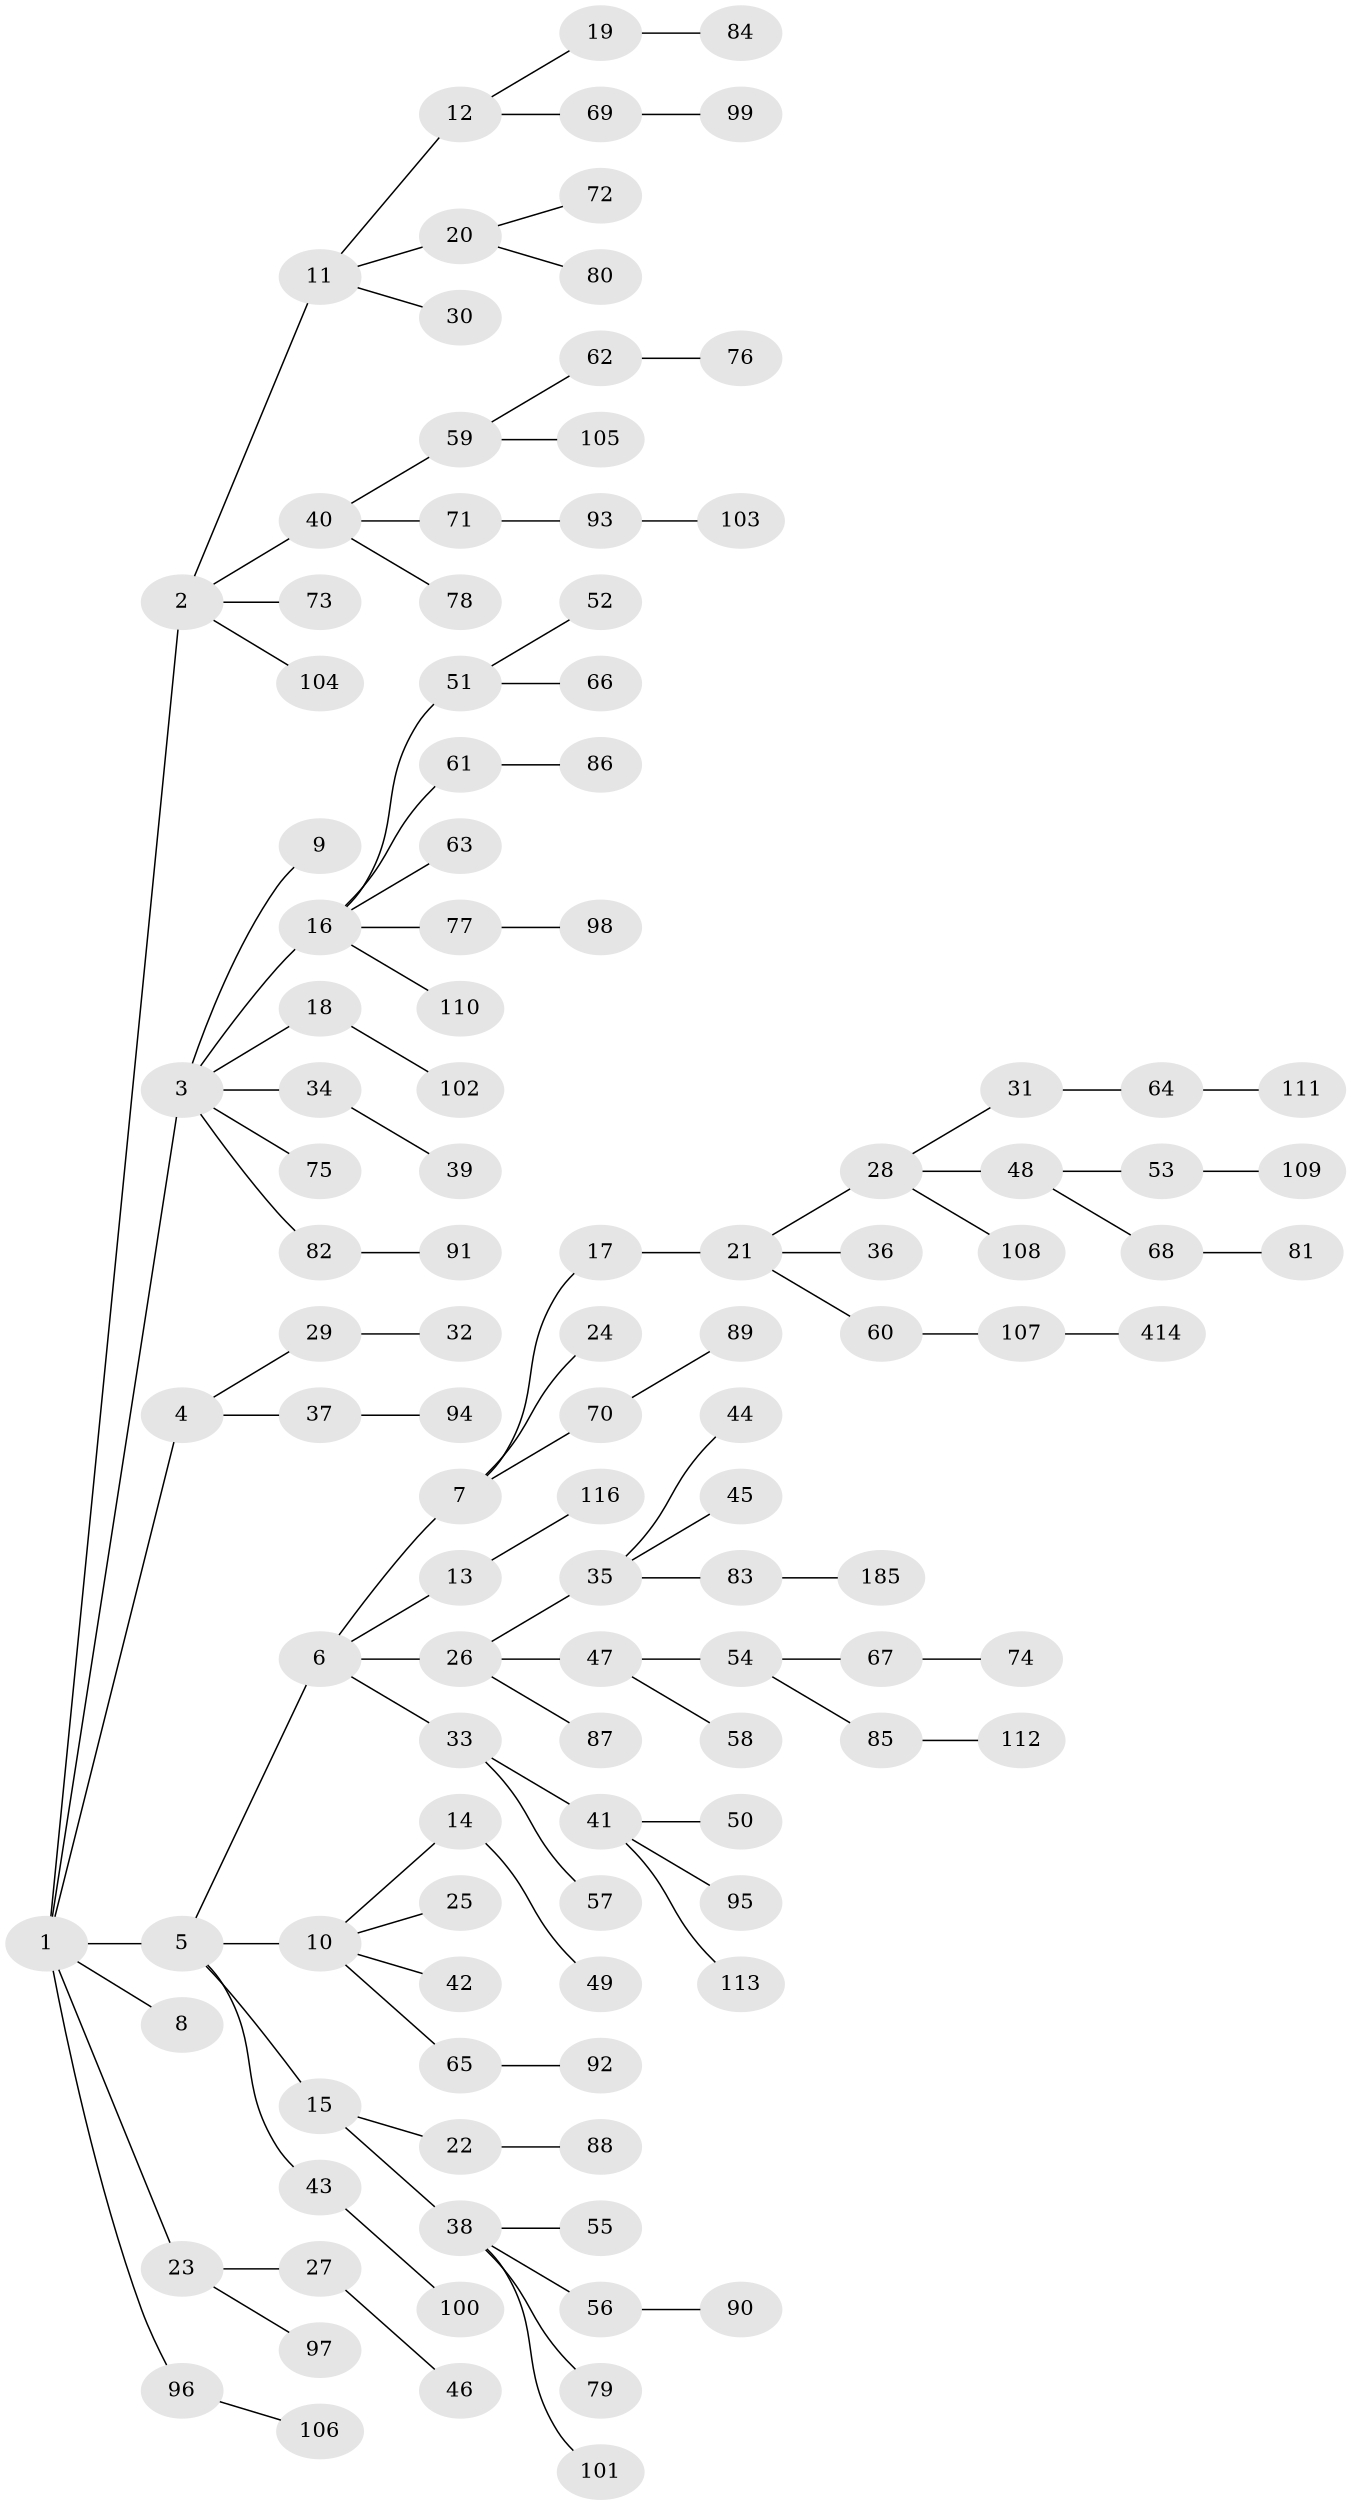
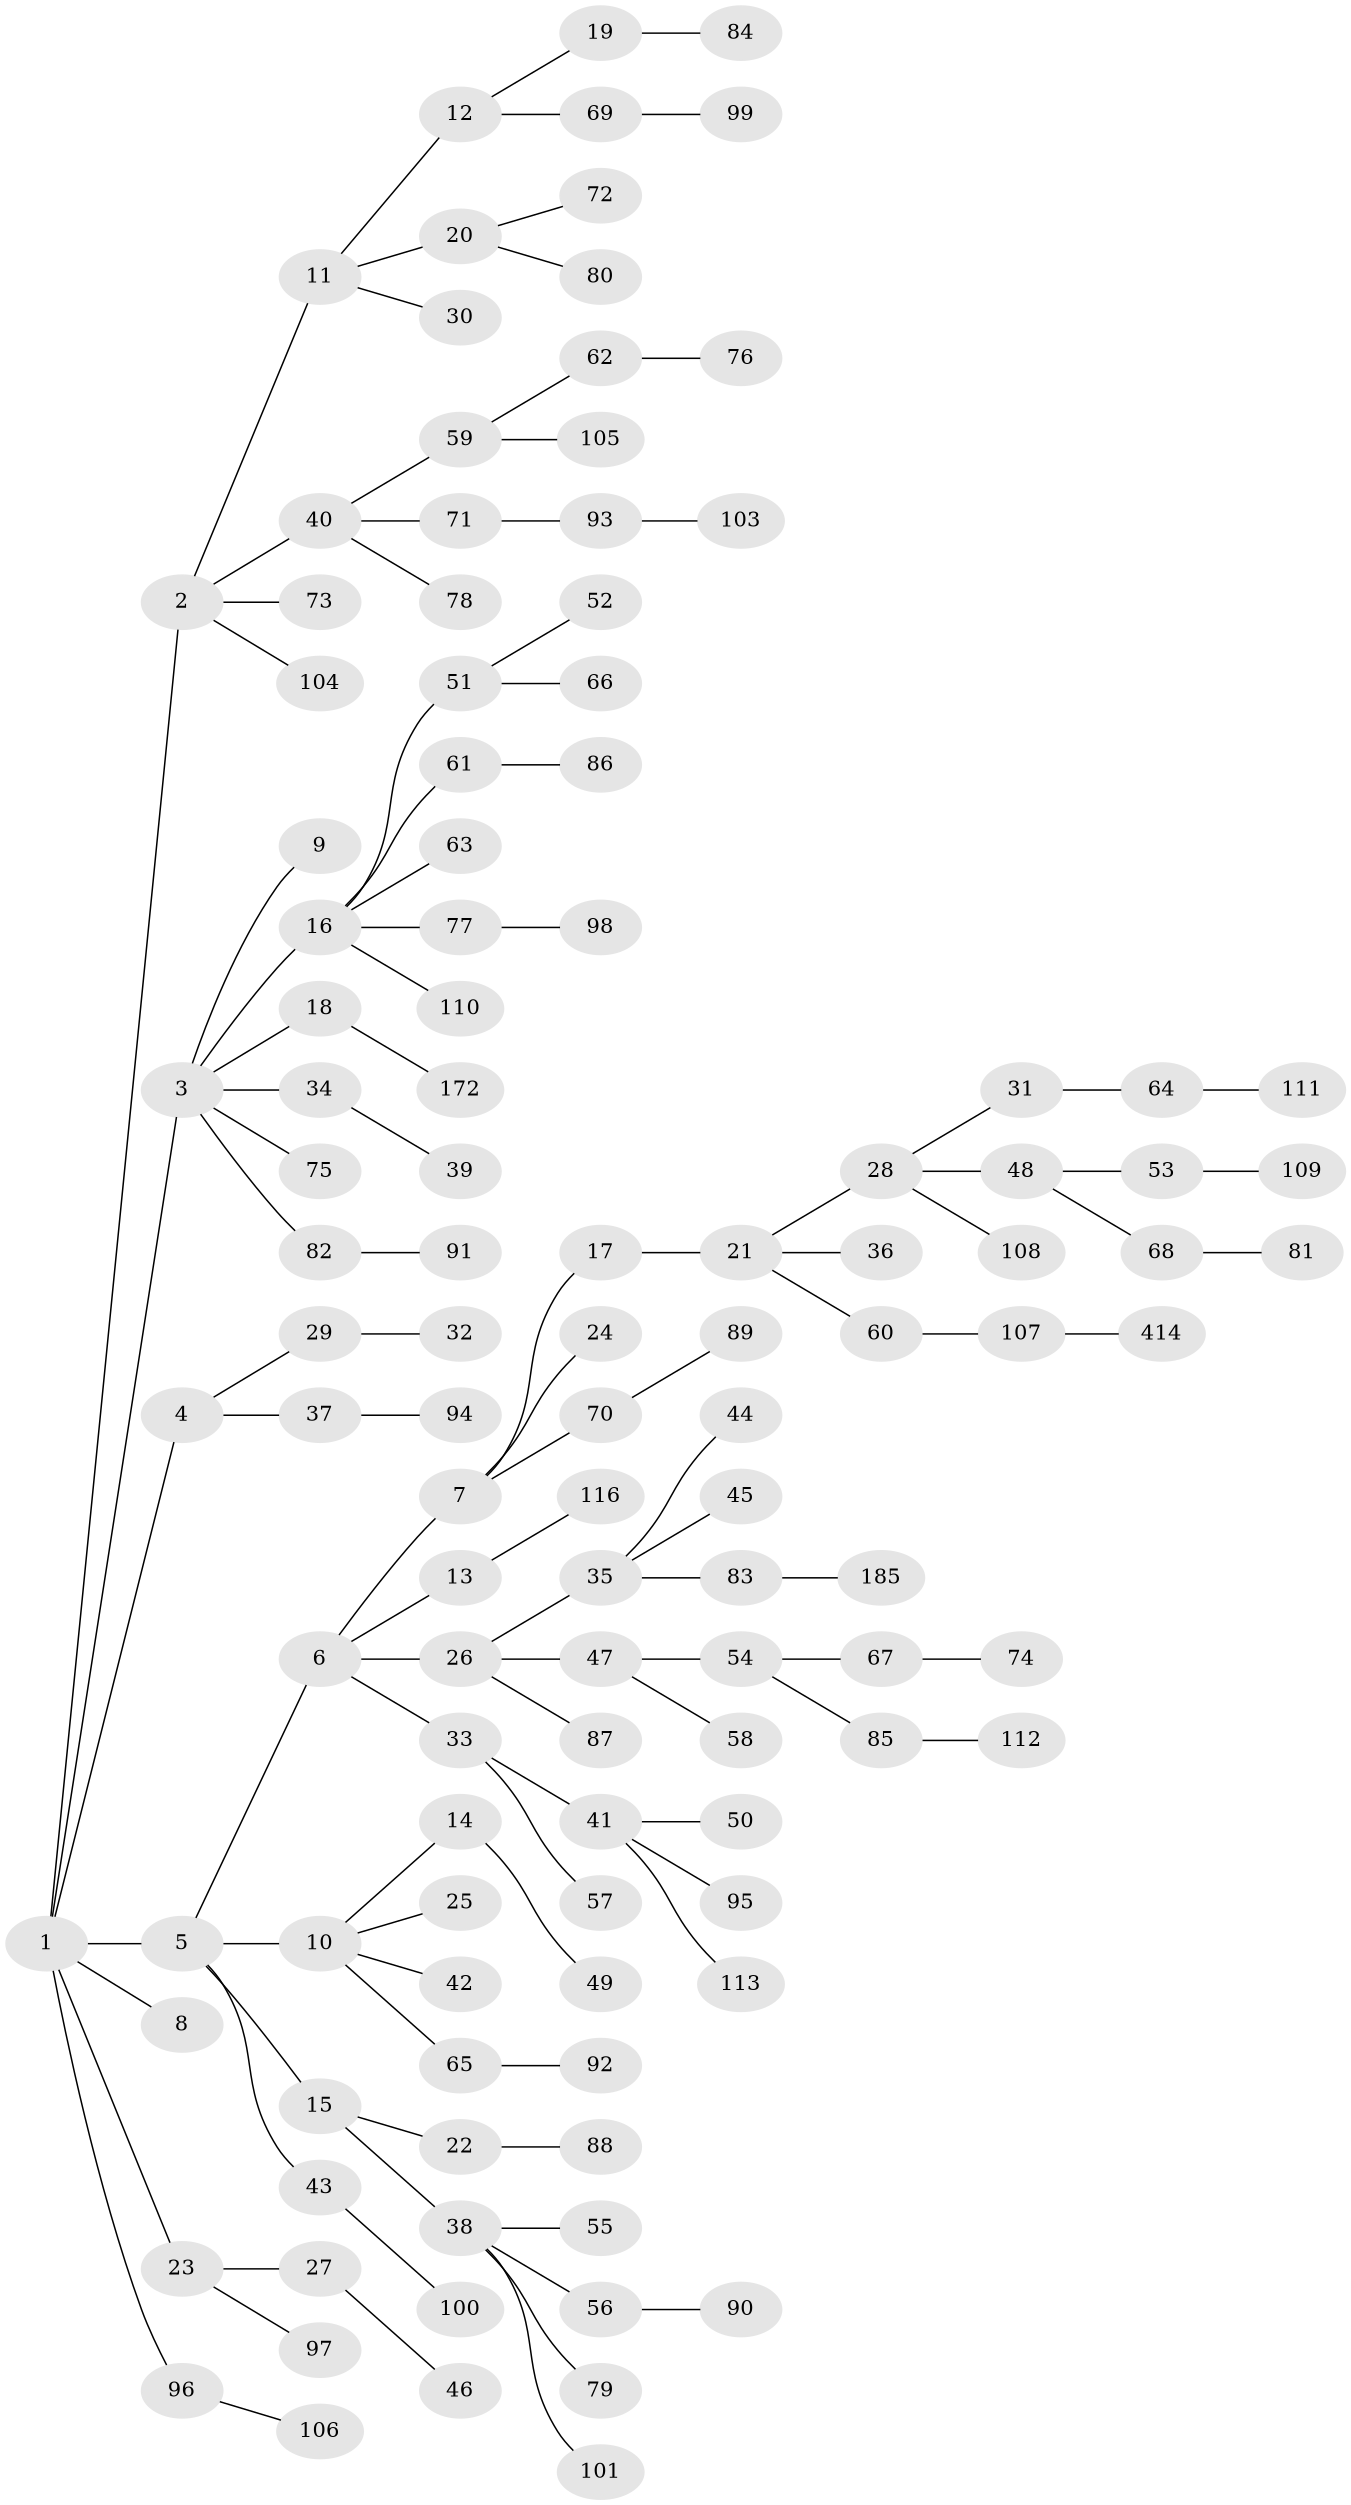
(460, 1090) -> (460, 1090)
